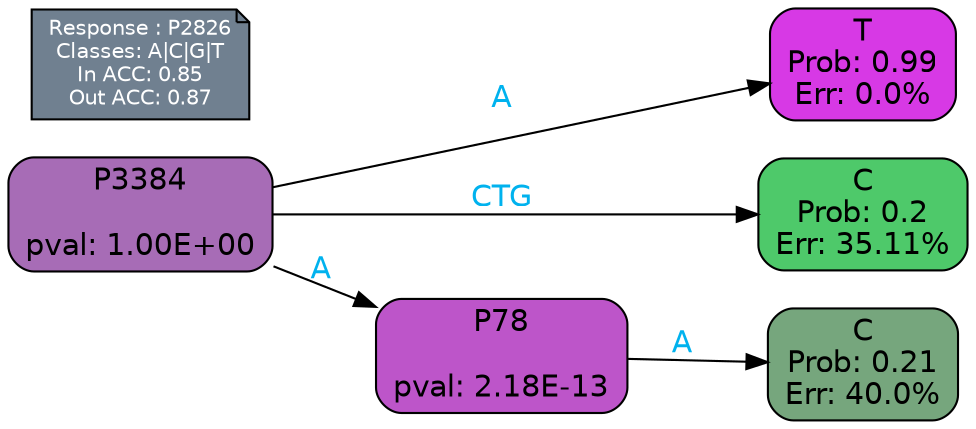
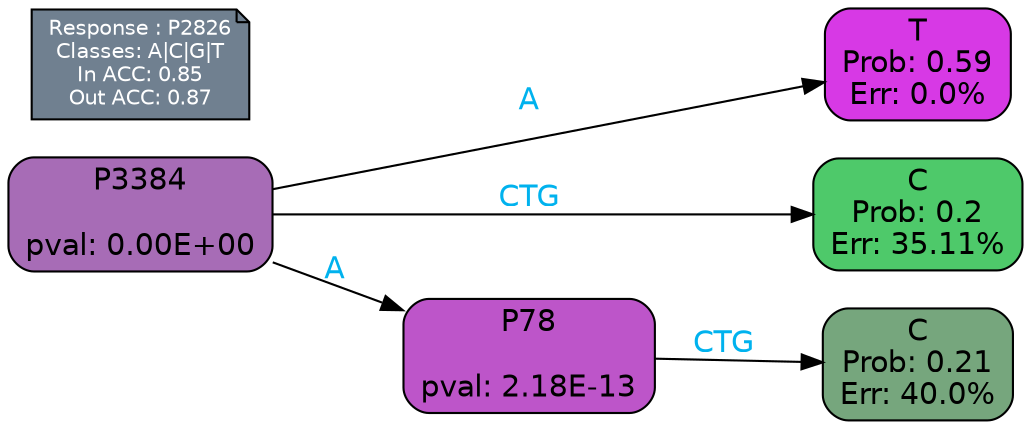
(863, 64) -> (918, 64)
(140, 214) -> (140, 214)
(682, 344) -> (724, 344)
